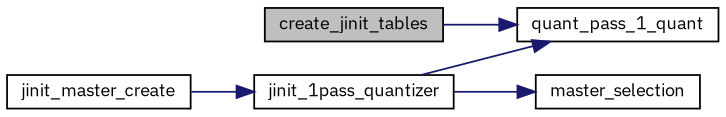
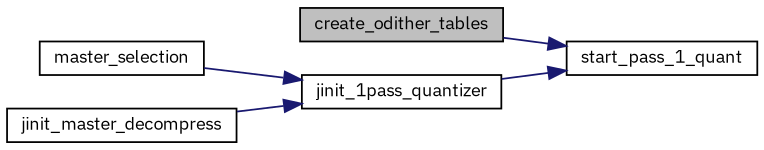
(354, 25) -> (402, 25)
(618, 25) -> (662, 58)
(99, 92) -> (122, 125)
(486, 92) -> (244, 73)
